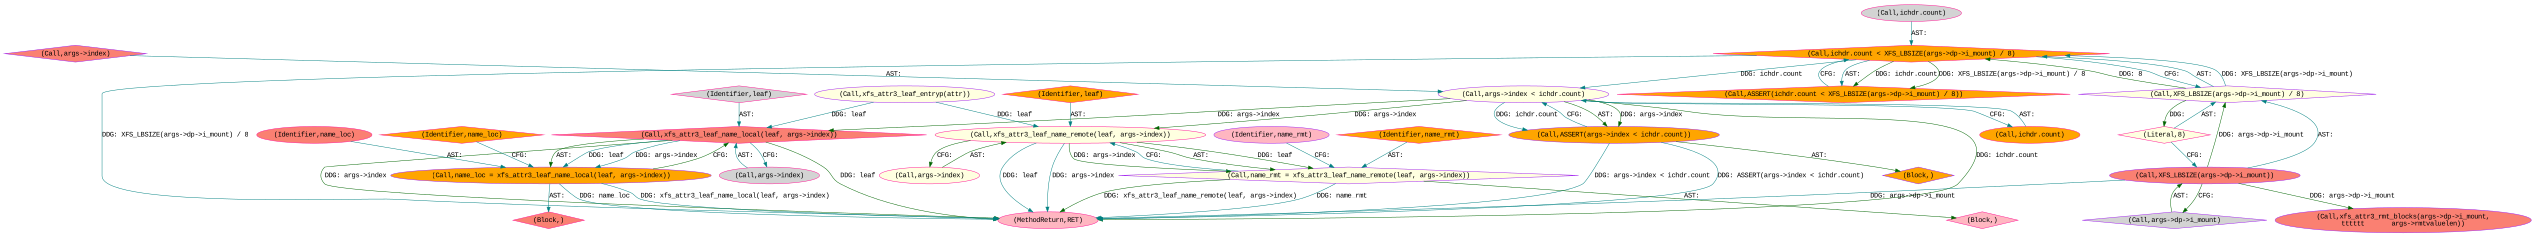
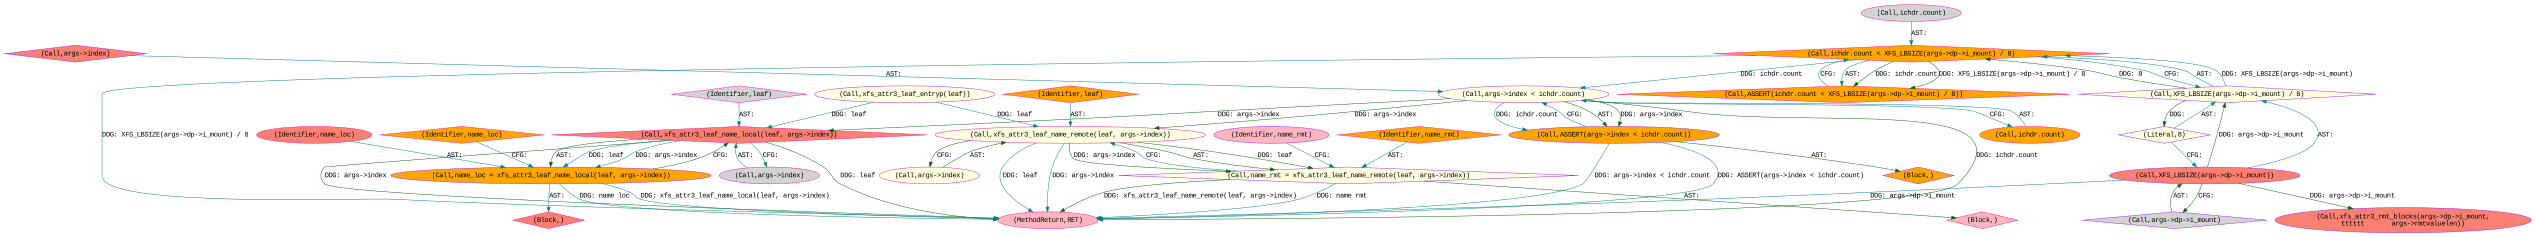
(905, 94) -> (905, 94)
(2164, 135) -> (2164, 135)
